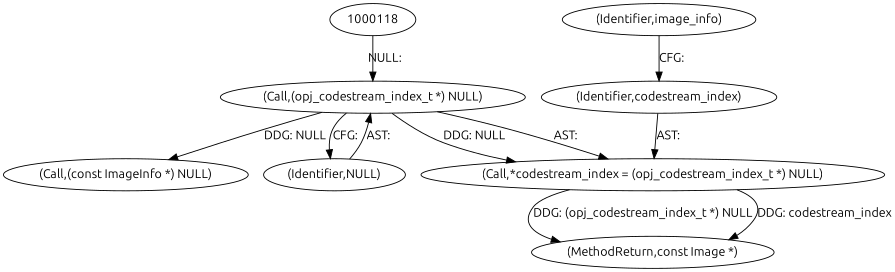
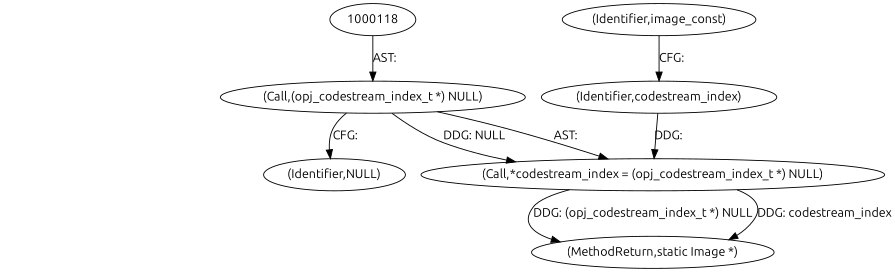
(659, 20) -> (659, 20)
(387, 58) -> (387, 58)
(670, 136) -> (670, 136)
(362, 142) -> none
(126, 175) -> none
(653, 252) -> (653, 252)
